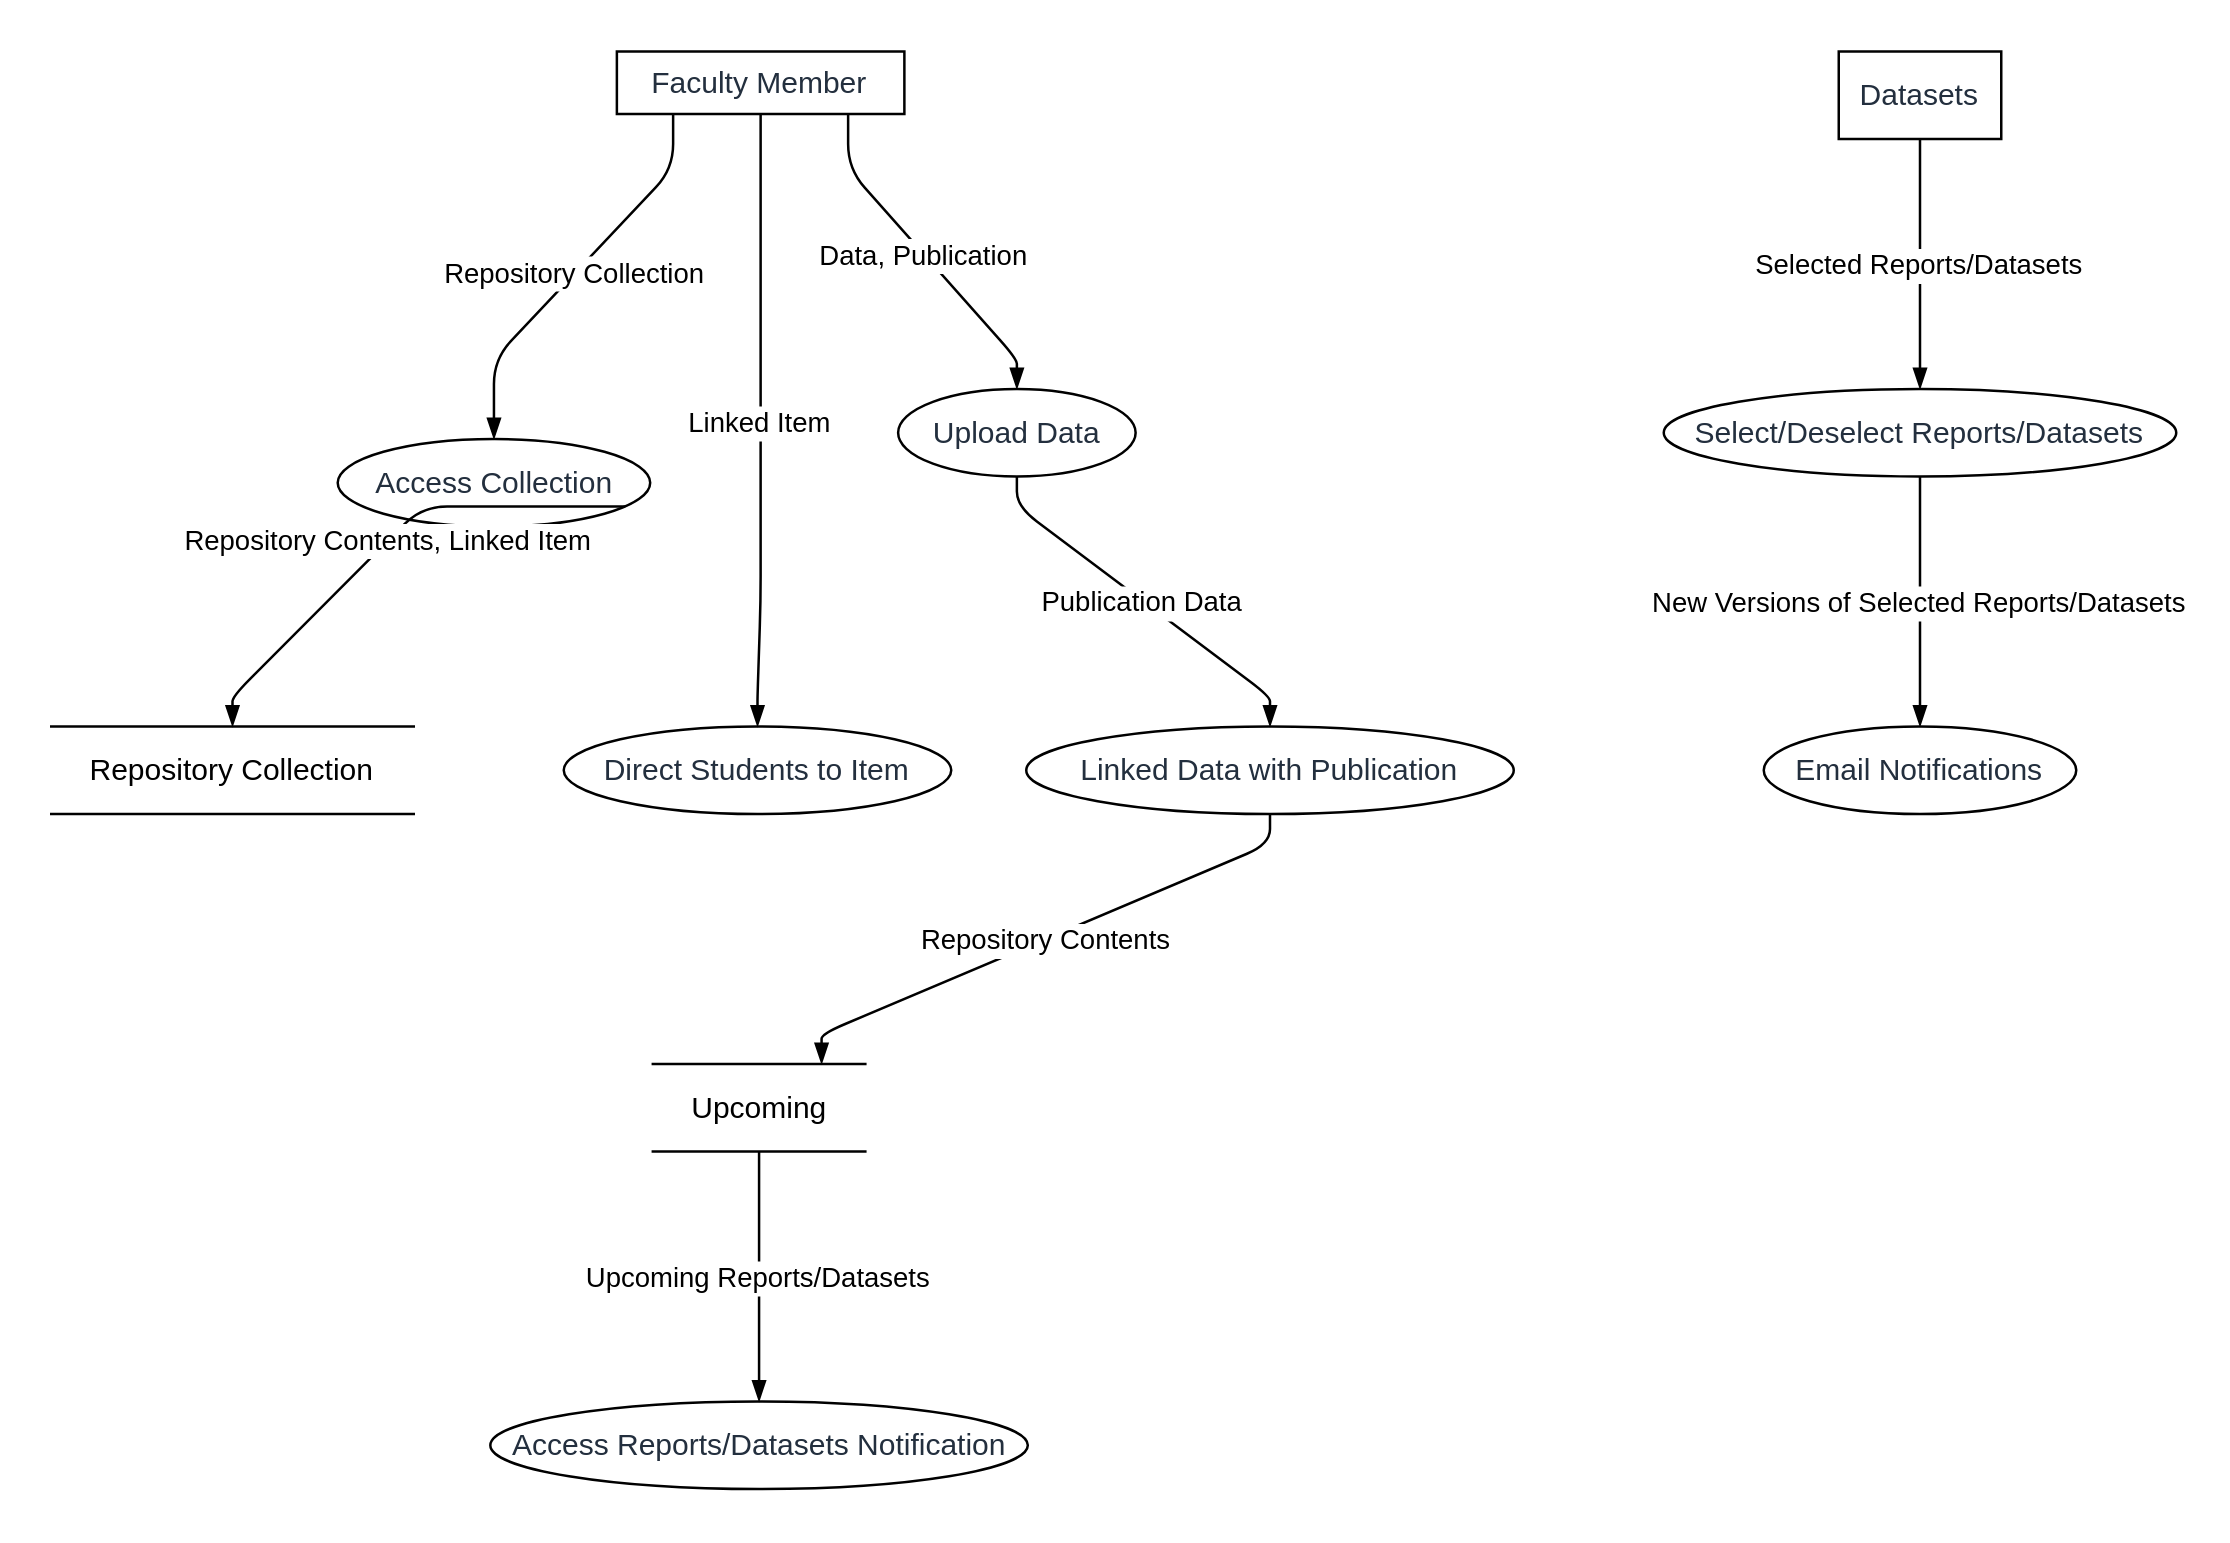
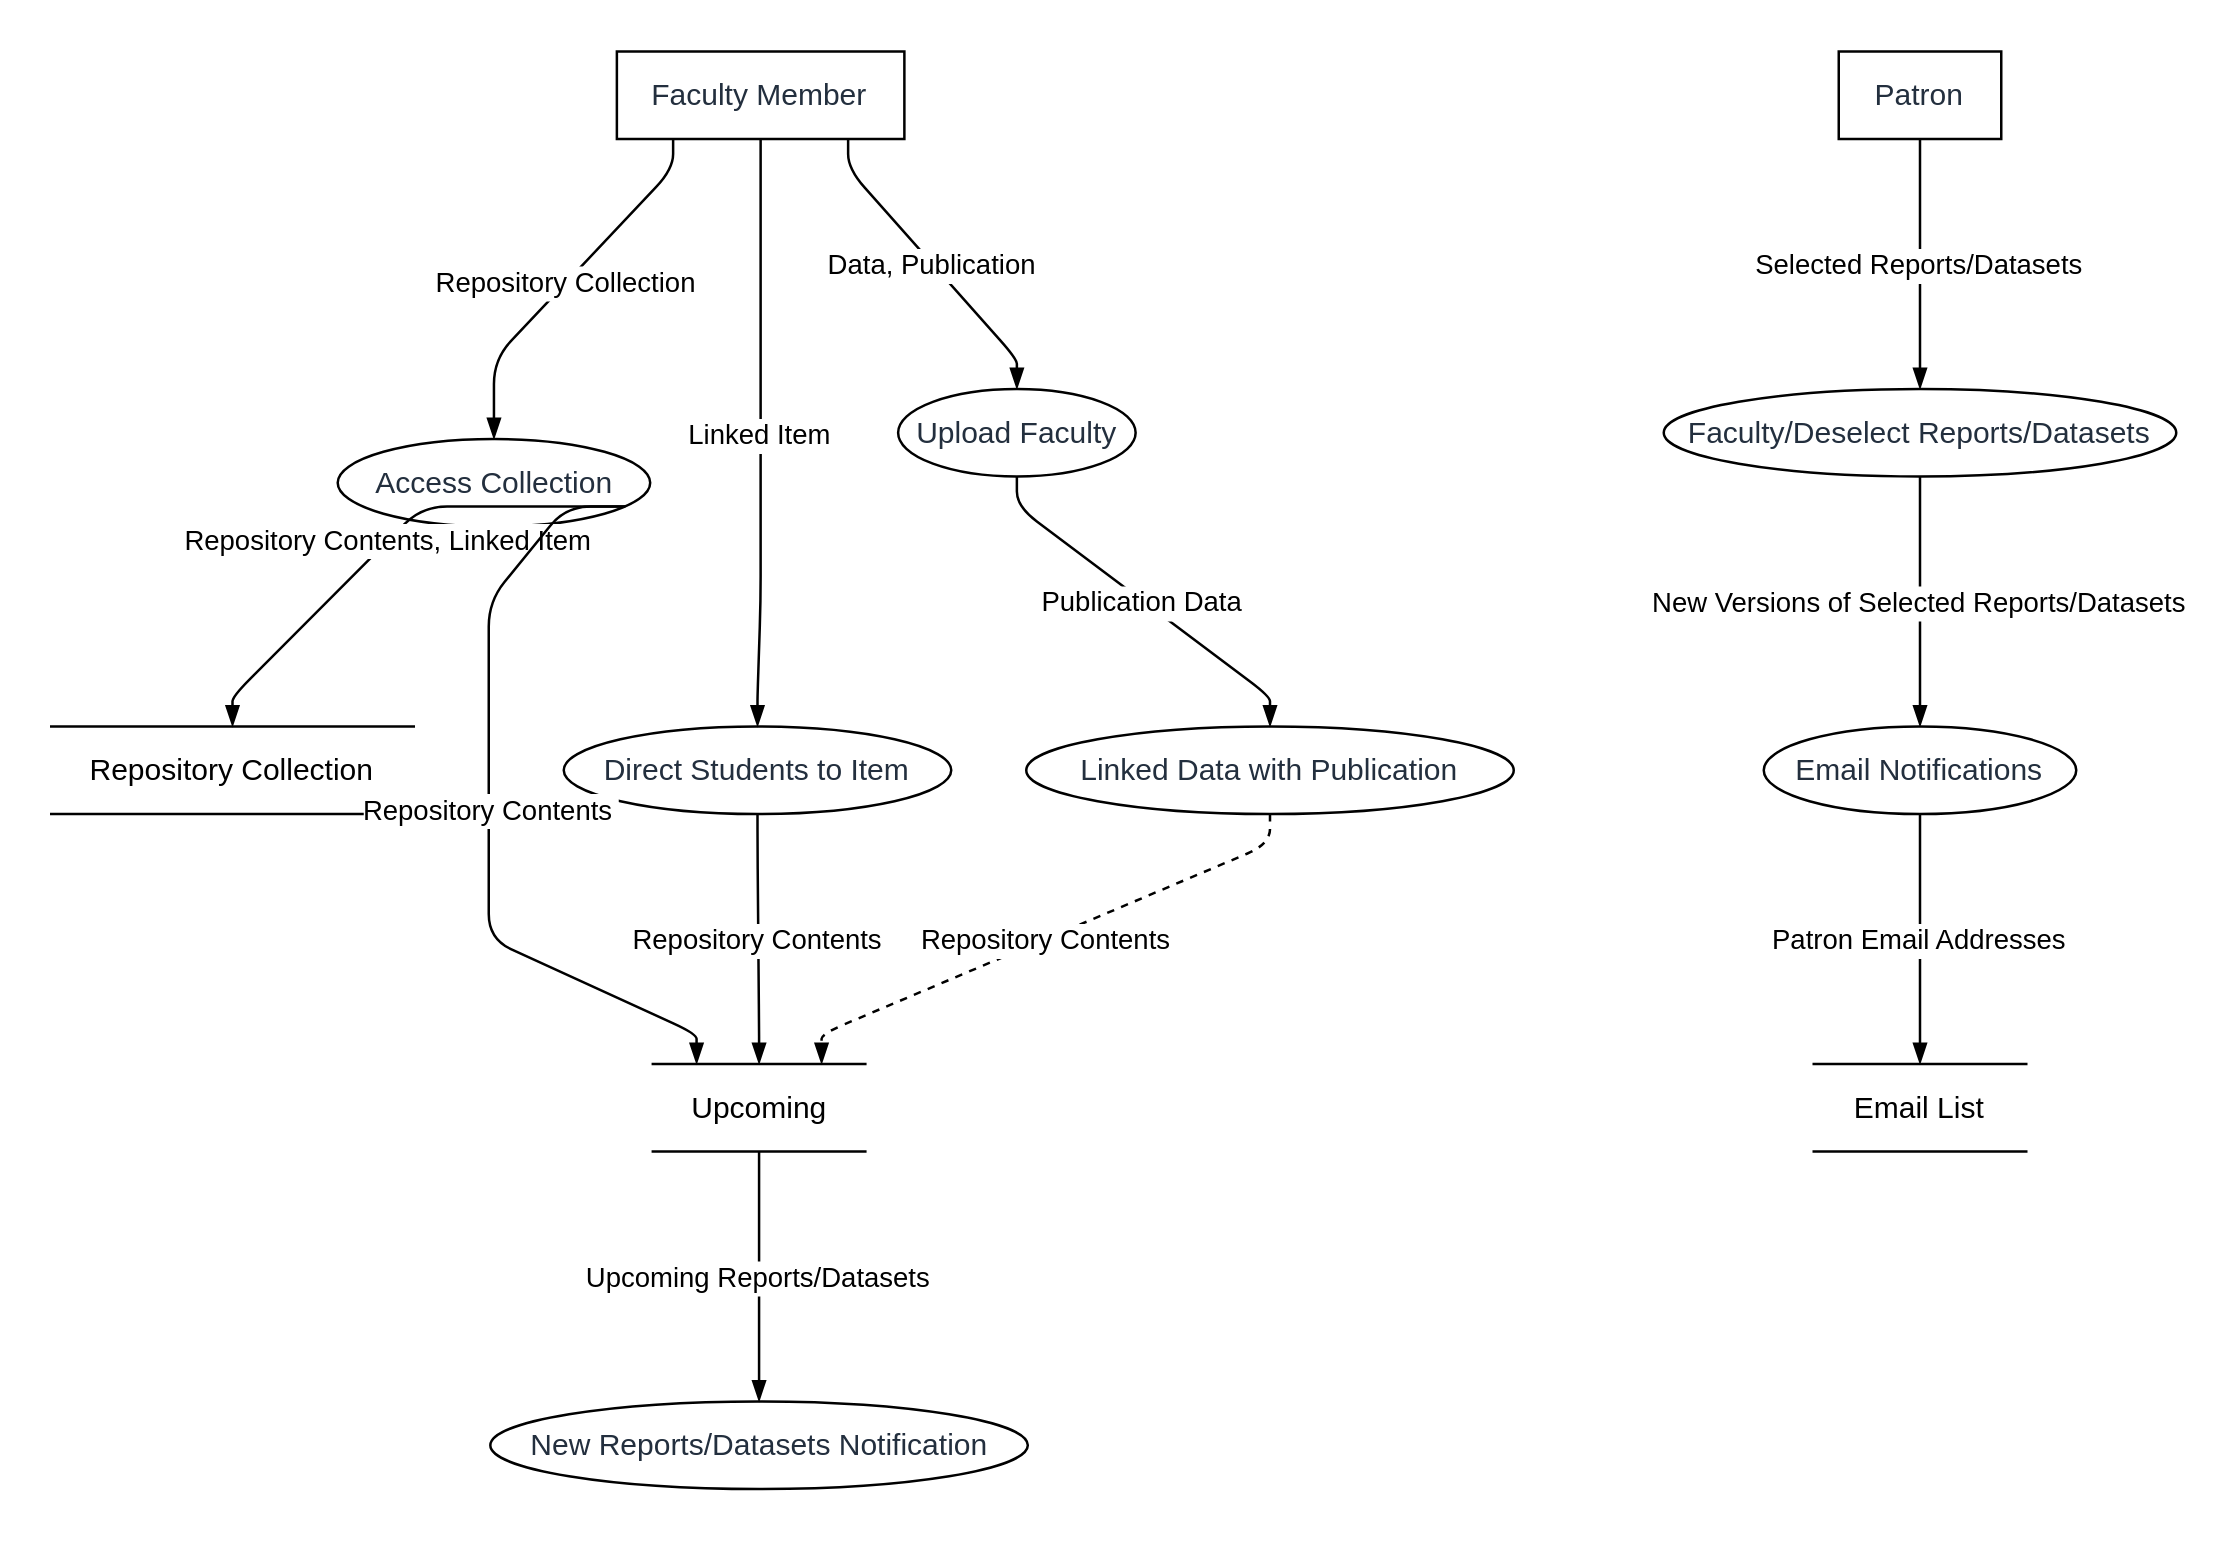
(761, 83) -> (761, 95)
(1920, 96) -> (1920, 96)
(1018, 434) -> (1018, 434)
(1920, 434) -> (1920, 434)
none -> (758, 872)
(1183, 880) -> (1183, 880)
none -> (1920, 928)
none -> (536, 960)
none -> (1920, 1108)
(760, 1446) -> (760, 1446)
